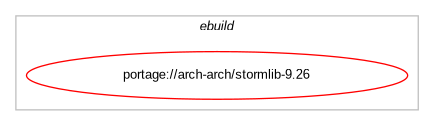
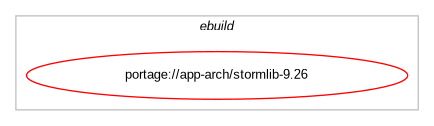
(217, 75) -> (217, 75)
